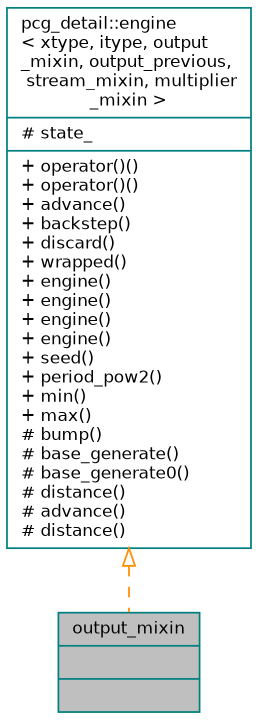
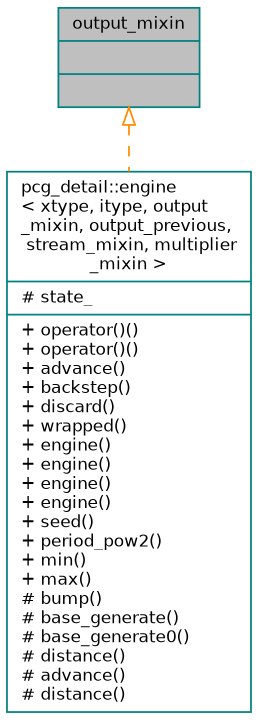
(129, 589) -> (129, 148)
